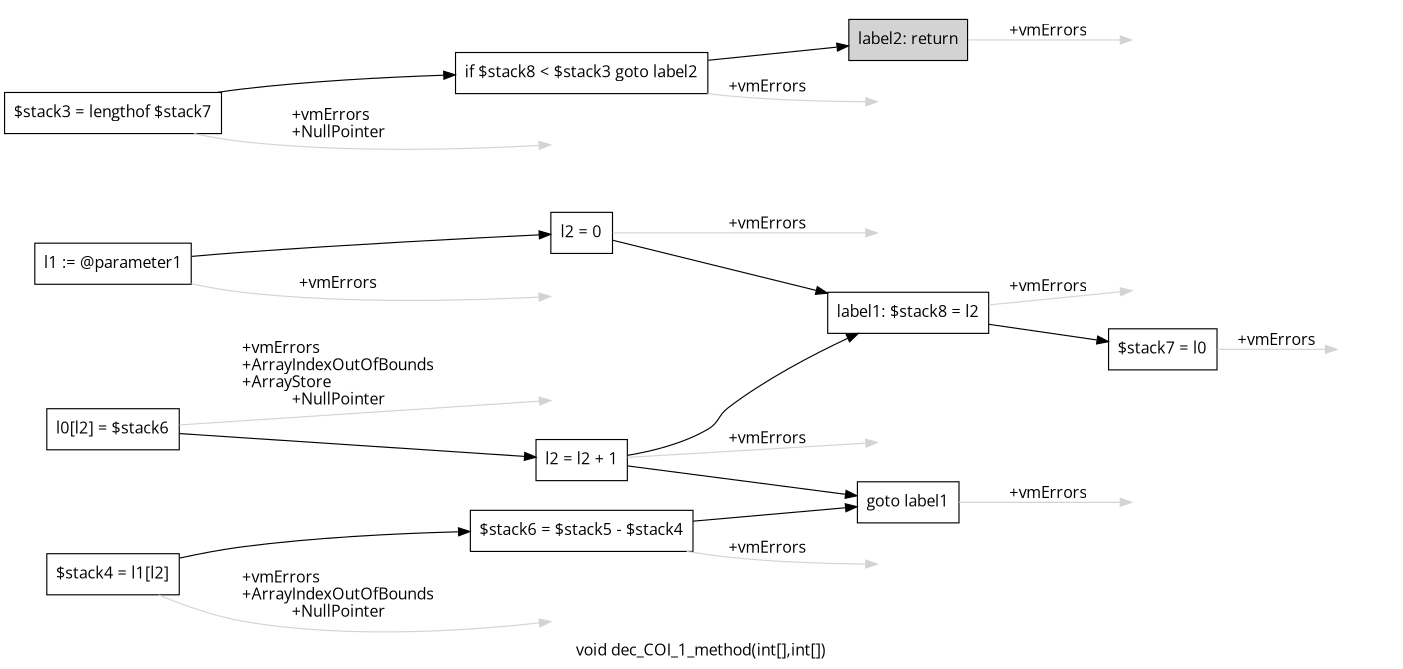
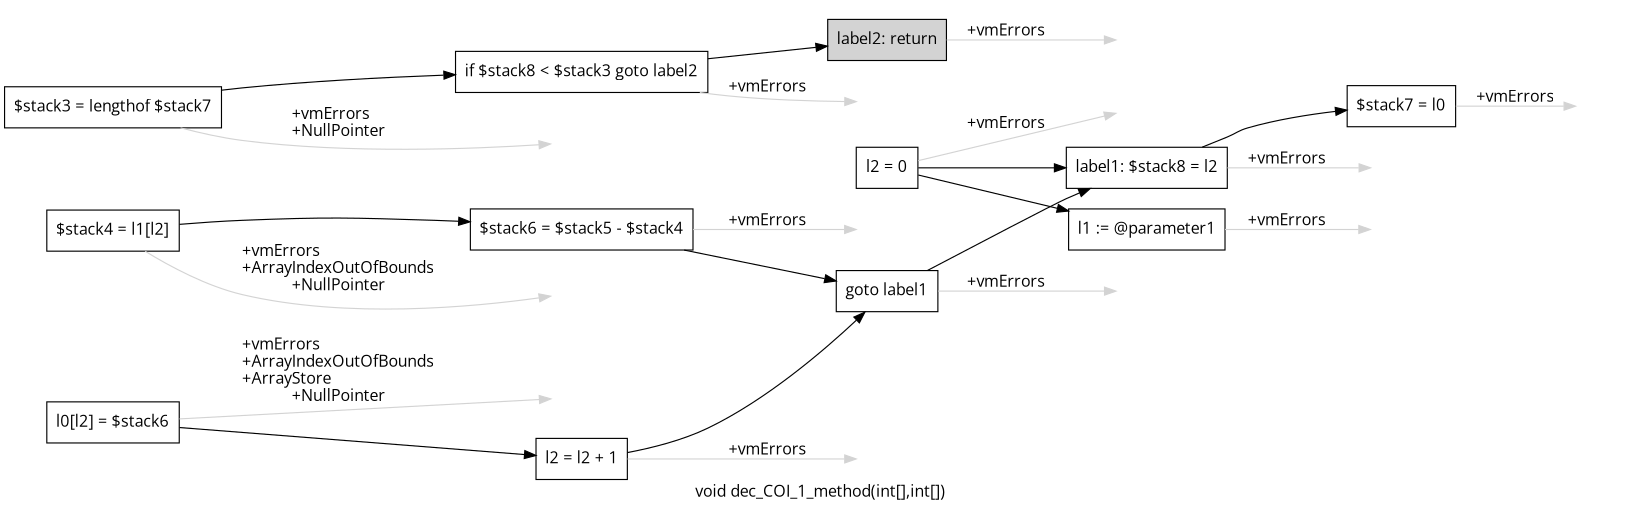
(365, 244) -> (988, 192)
(738, 401) -> (1003, 231)
